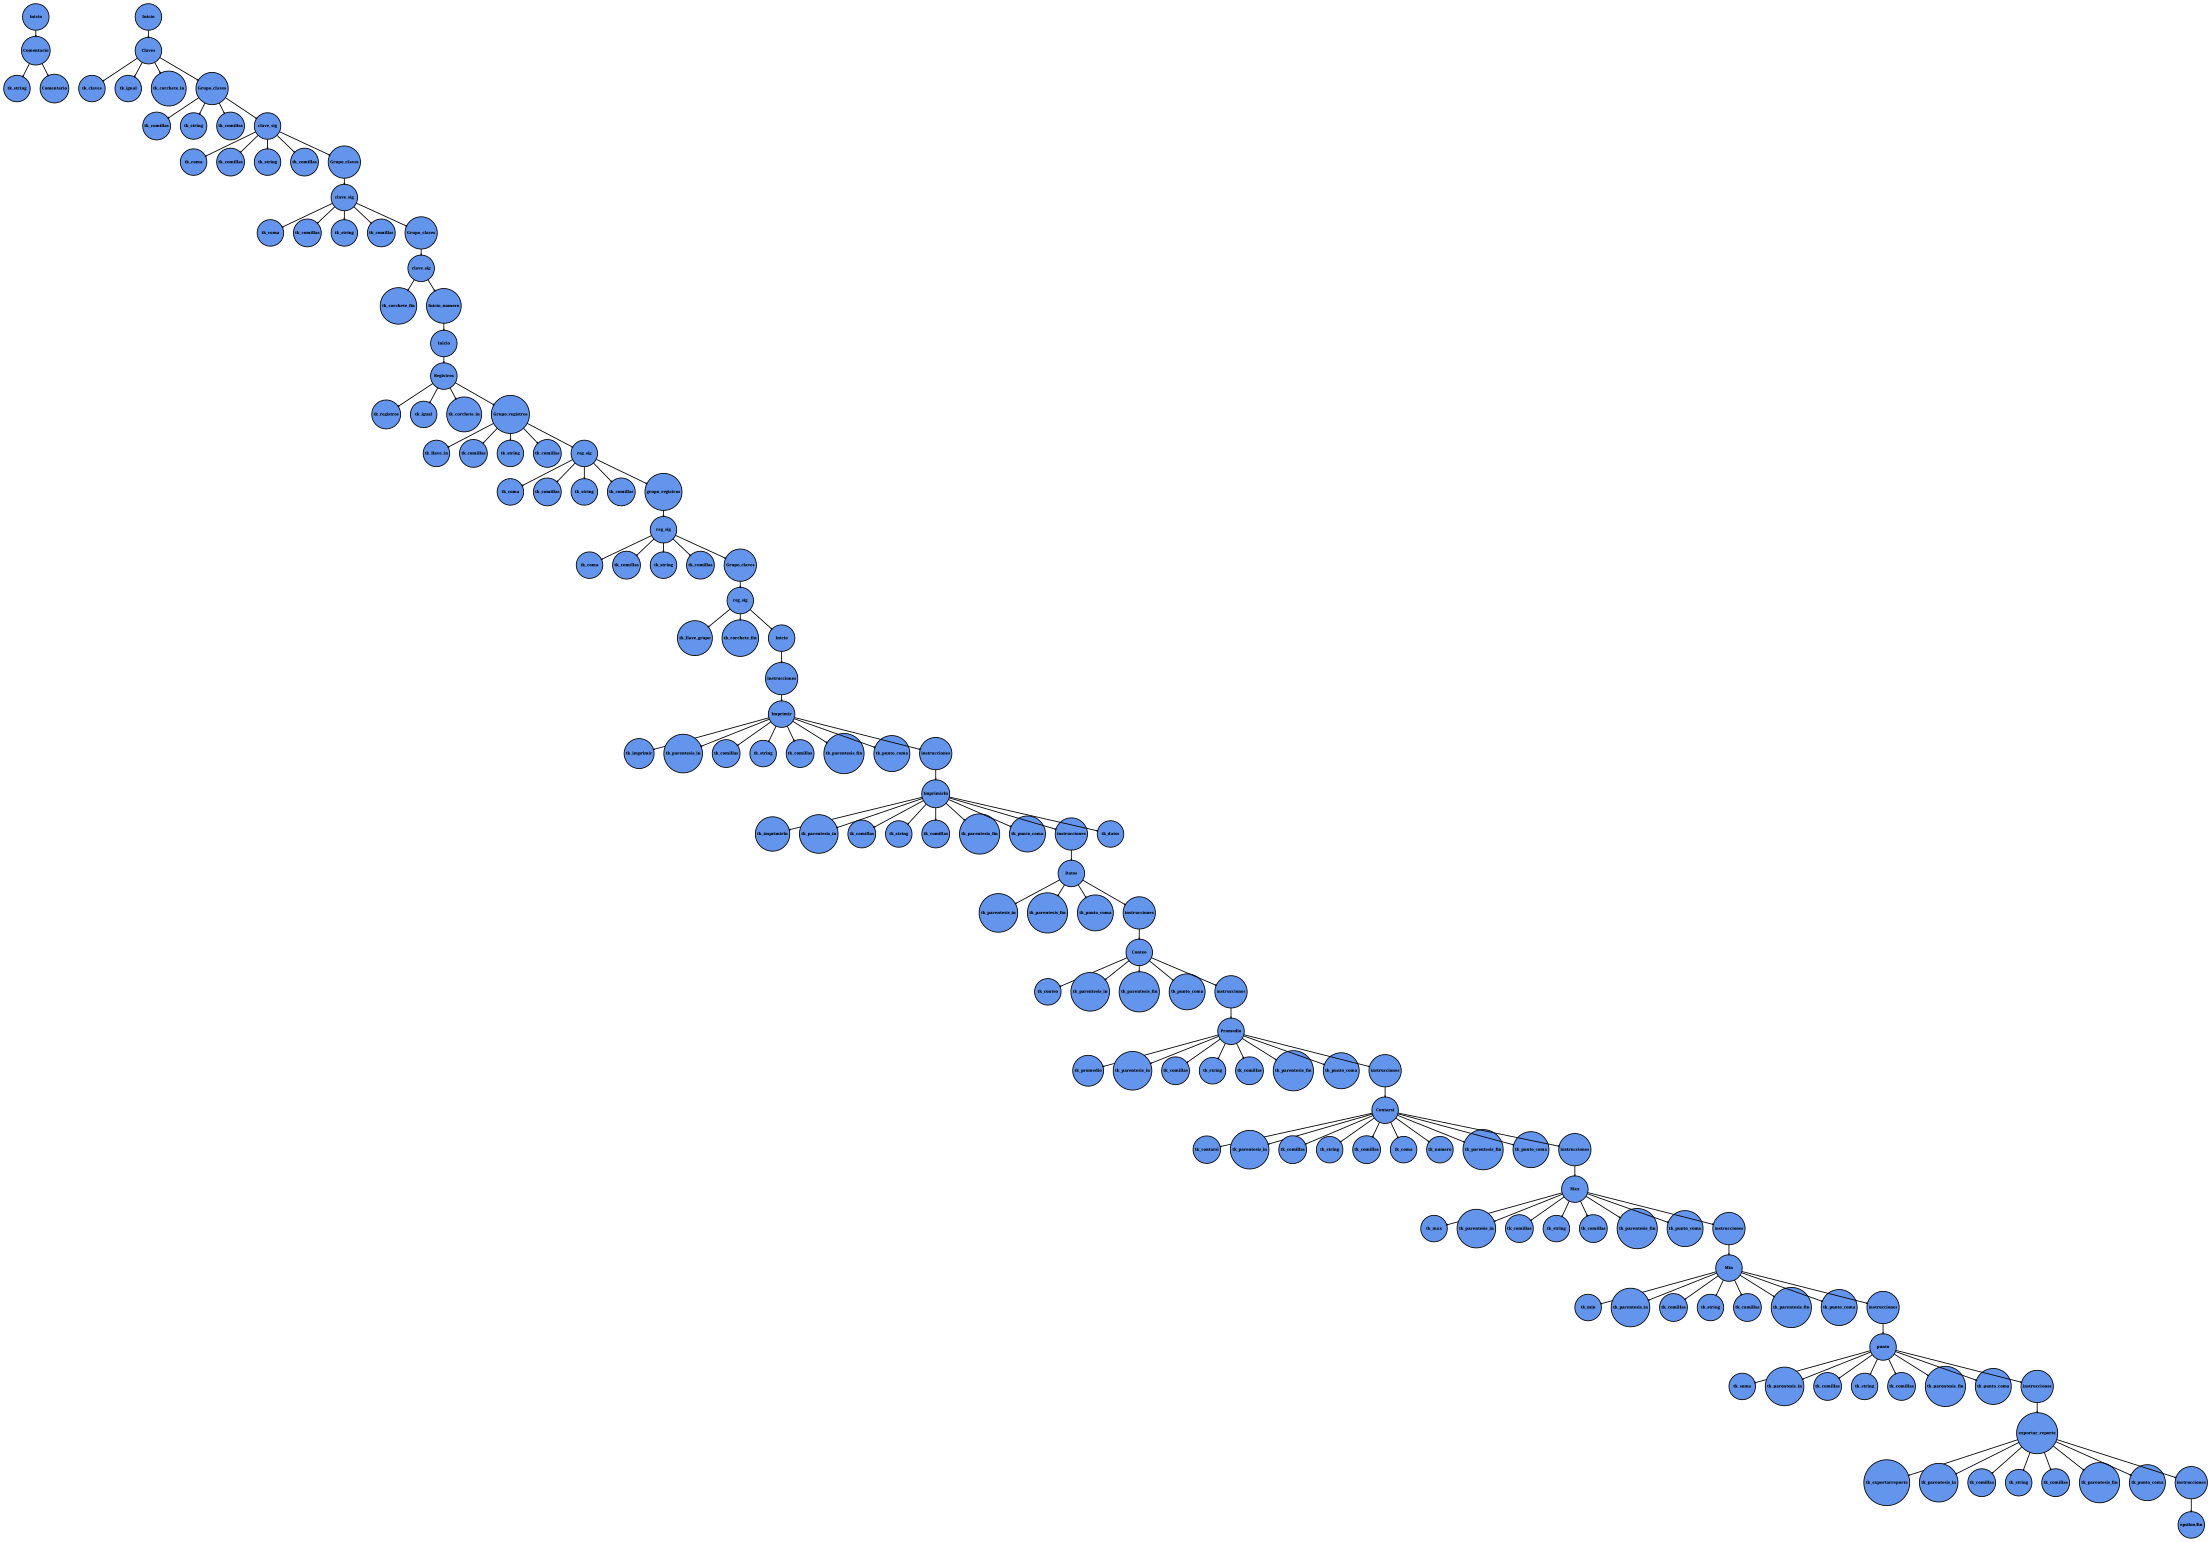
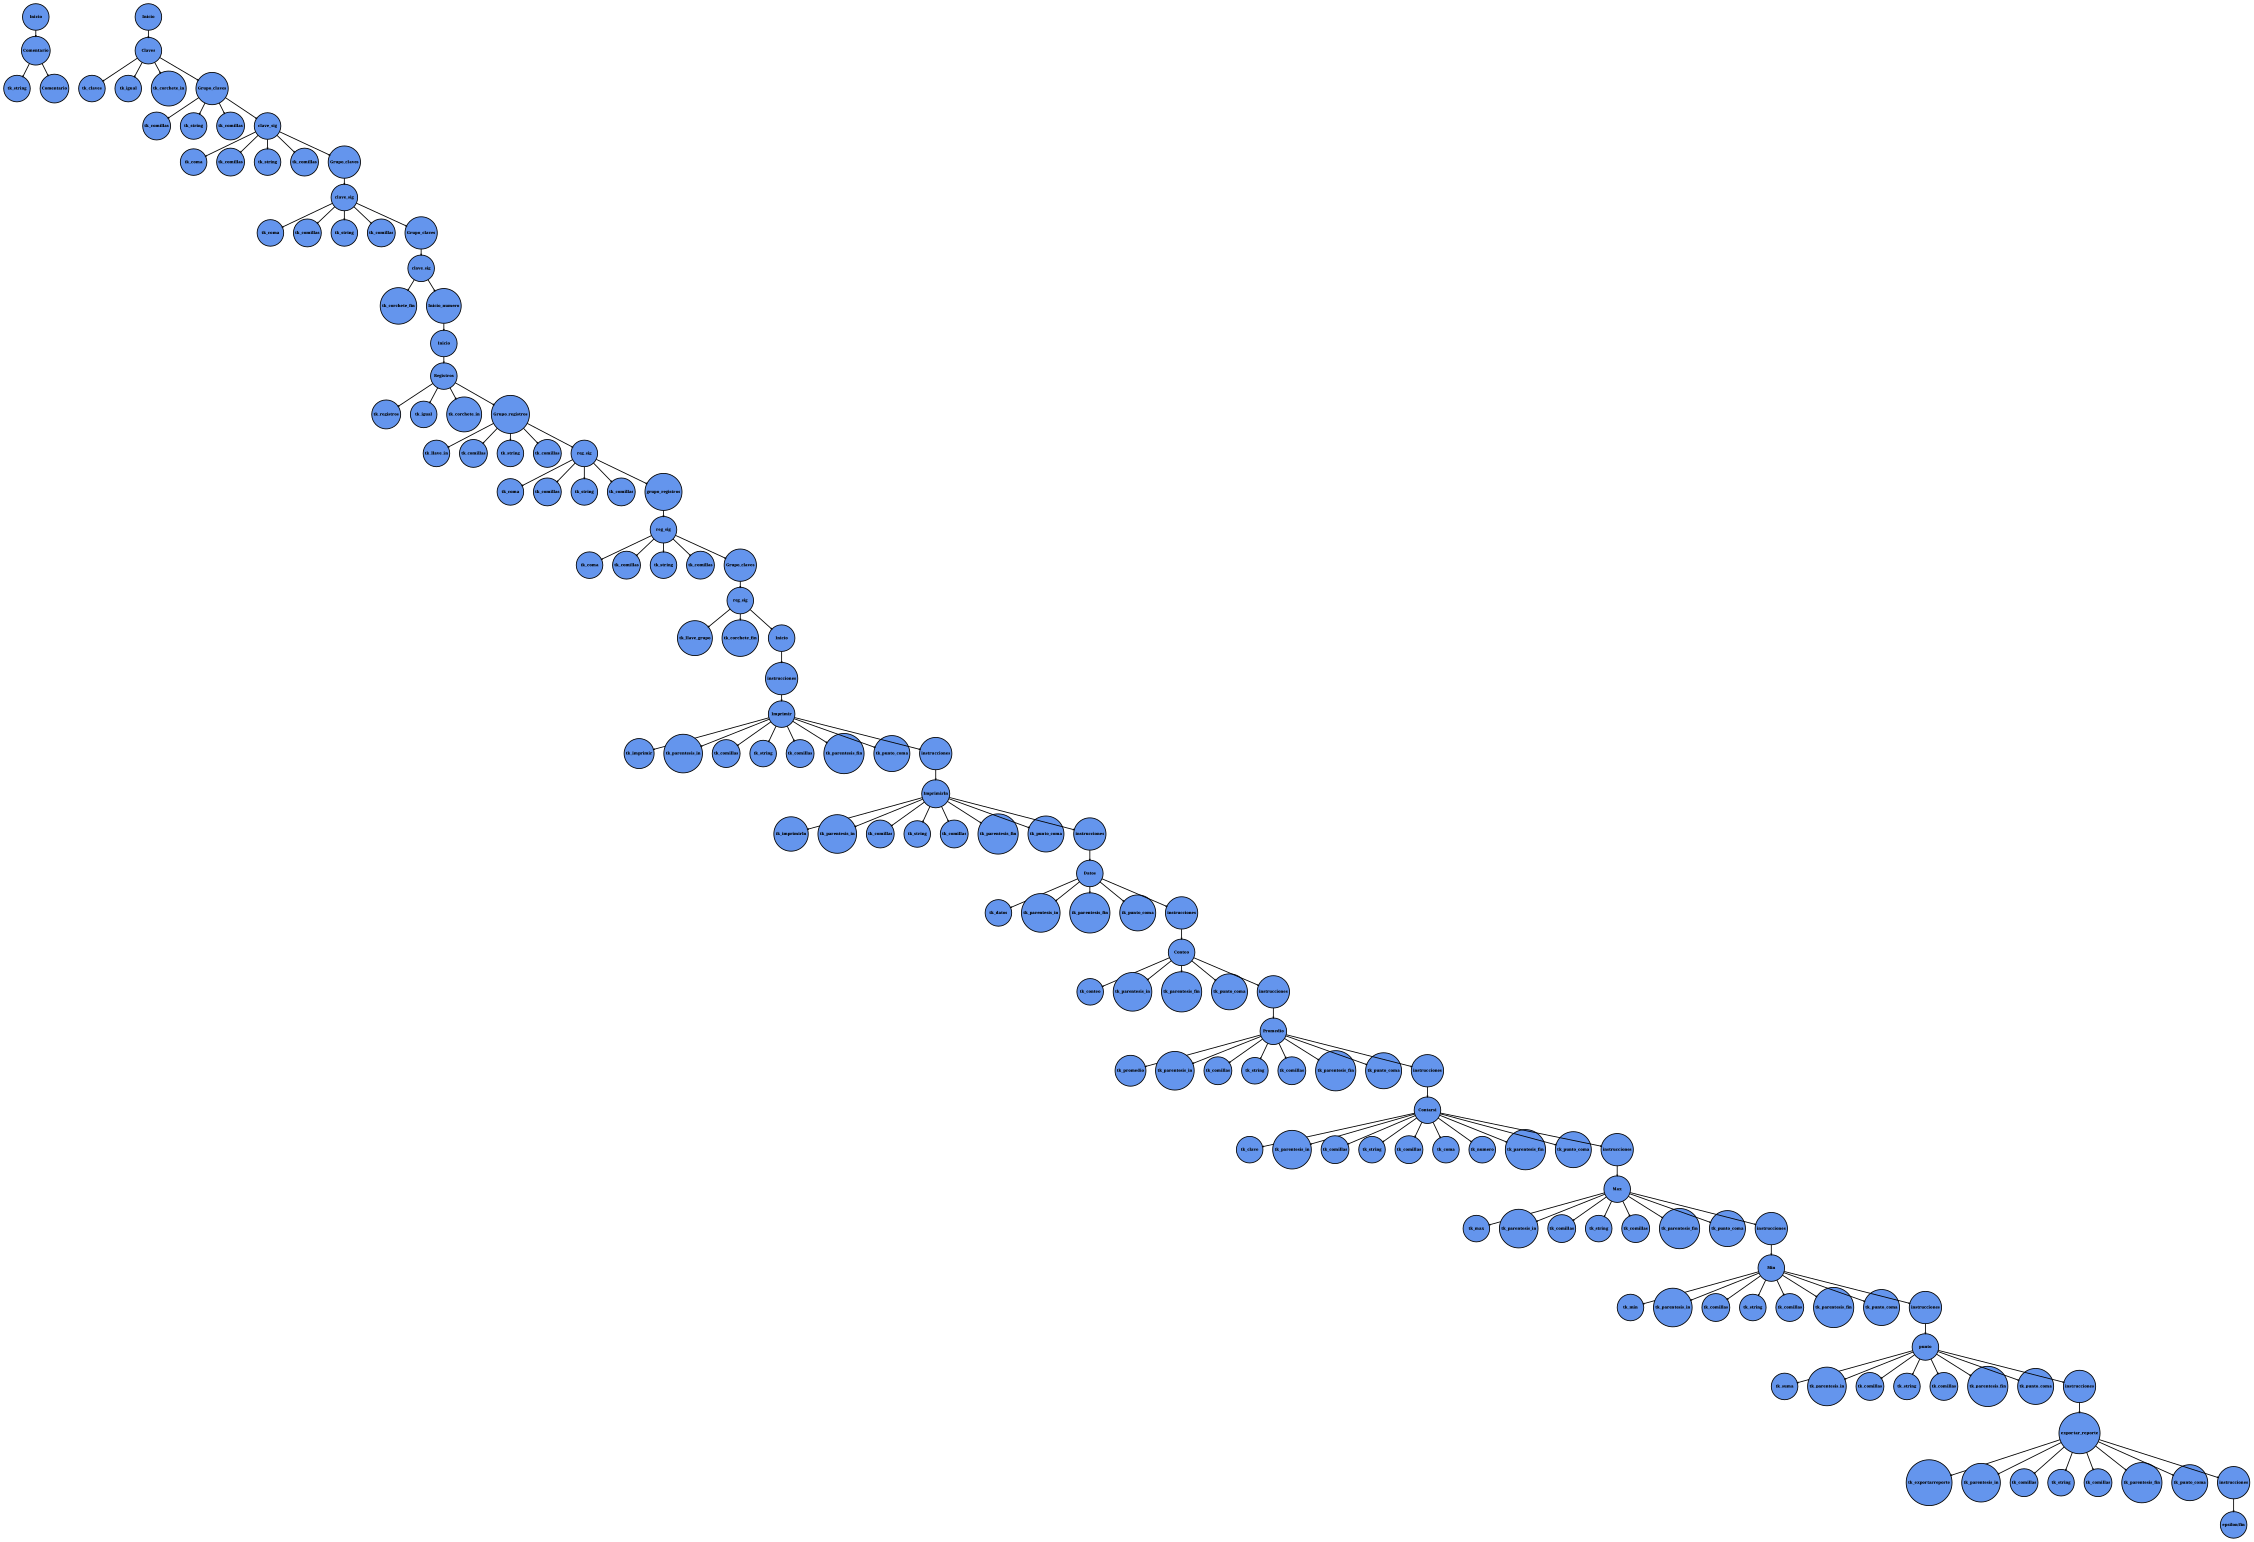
(1023, 814) -> (1045, 893)
(1207, 1150) -> (1250, 1150)
